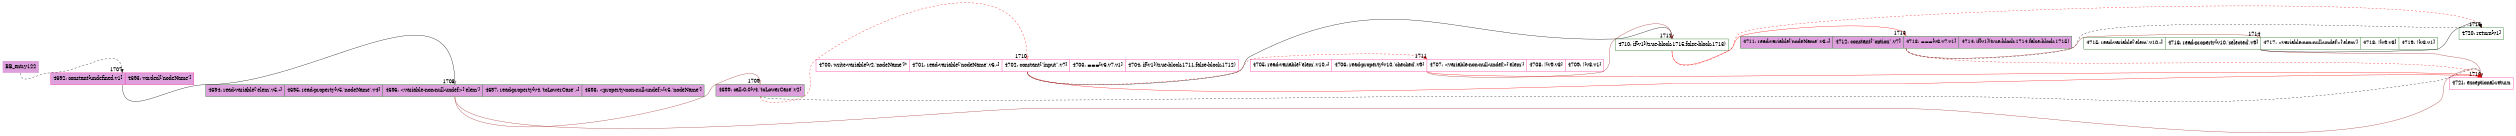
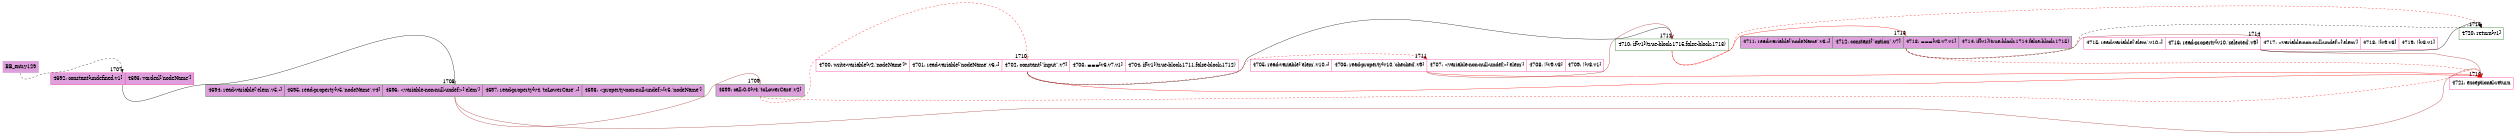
(2261, 43) -> (2261, 43)
(21, 67) -> (21, 67)
(1623, 96) -> (1623, 96)
